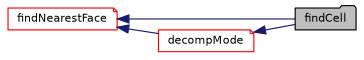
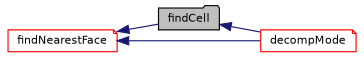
(280, 27) -> (246, 29)
